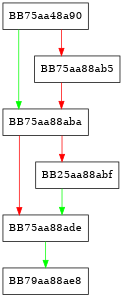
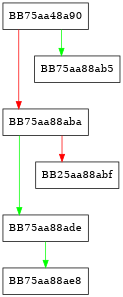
(61, 39) -> (61, 39)
(19, 66) -> (19, 66)
(61, 92) -> none
(19, 172) -> (19, 172)
(62, 198) -> none
(46, 281) -> (46, 281)
